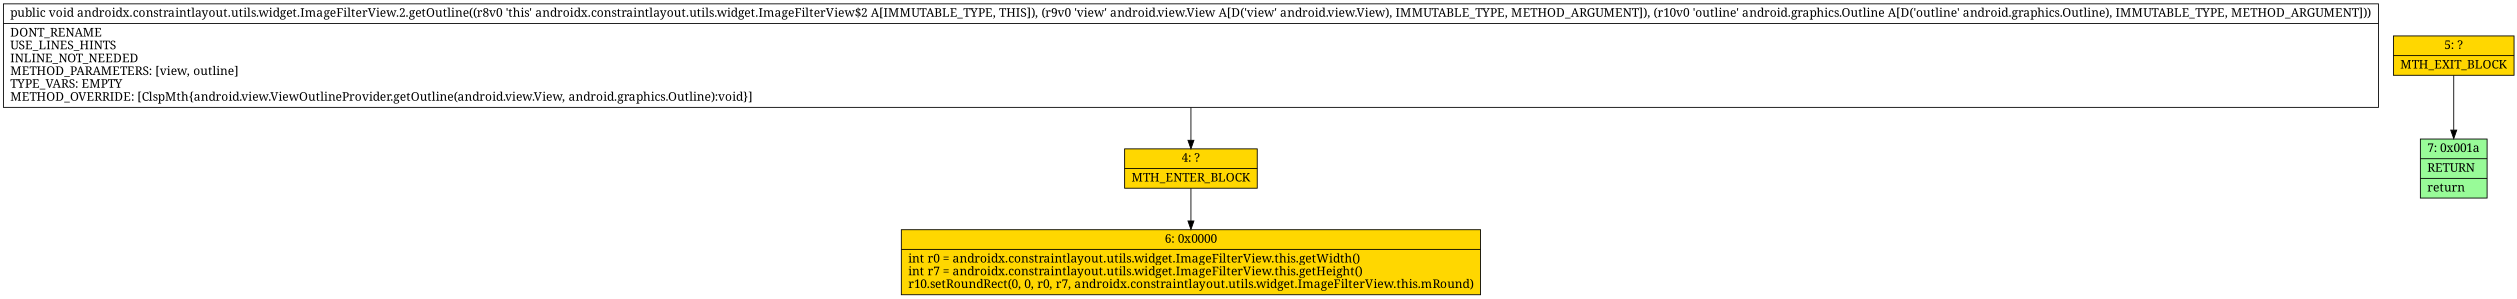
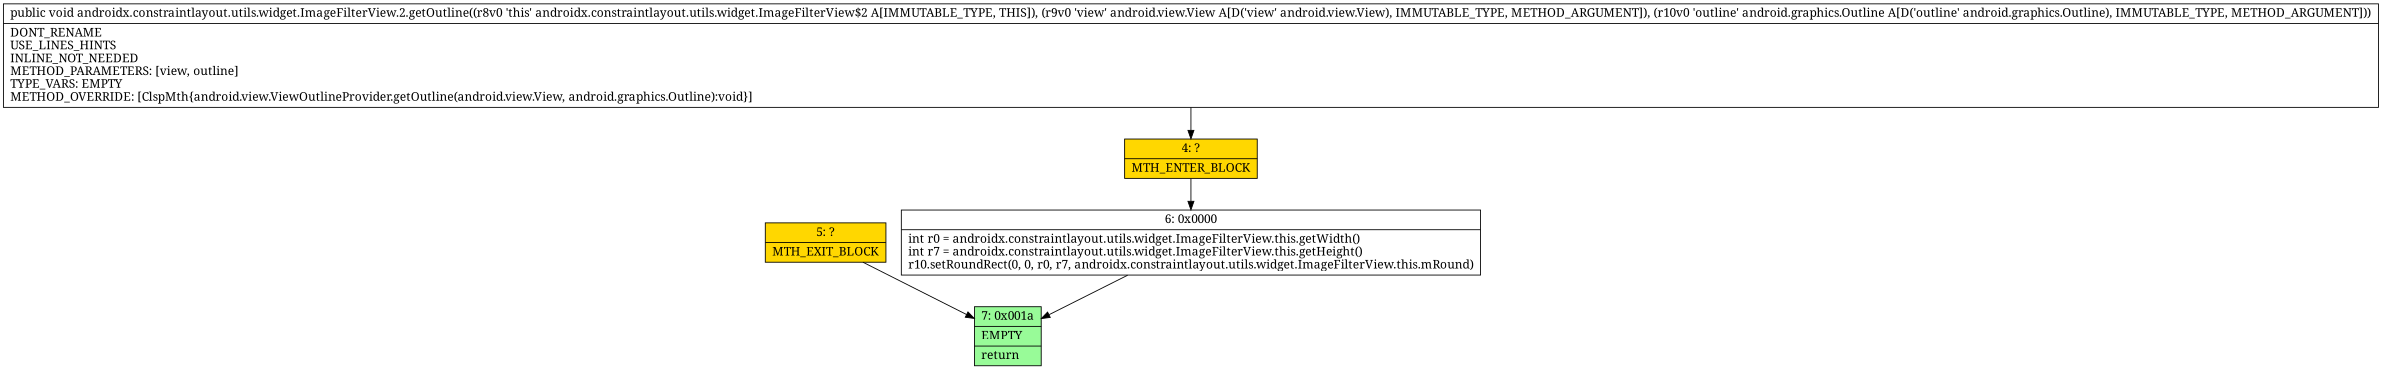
(2451, 168) -> (1002, 336)
(1191, 262) -> (1191, 243)
none -> (1088, 295)
